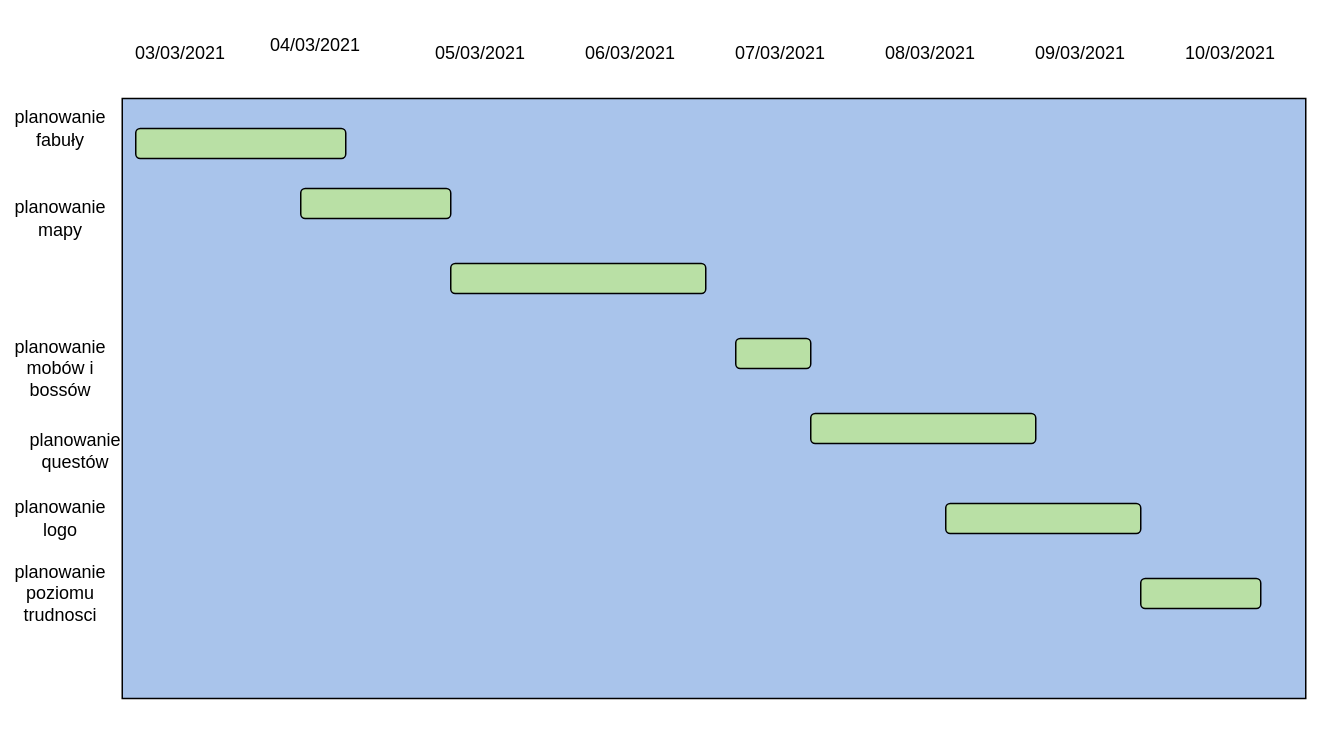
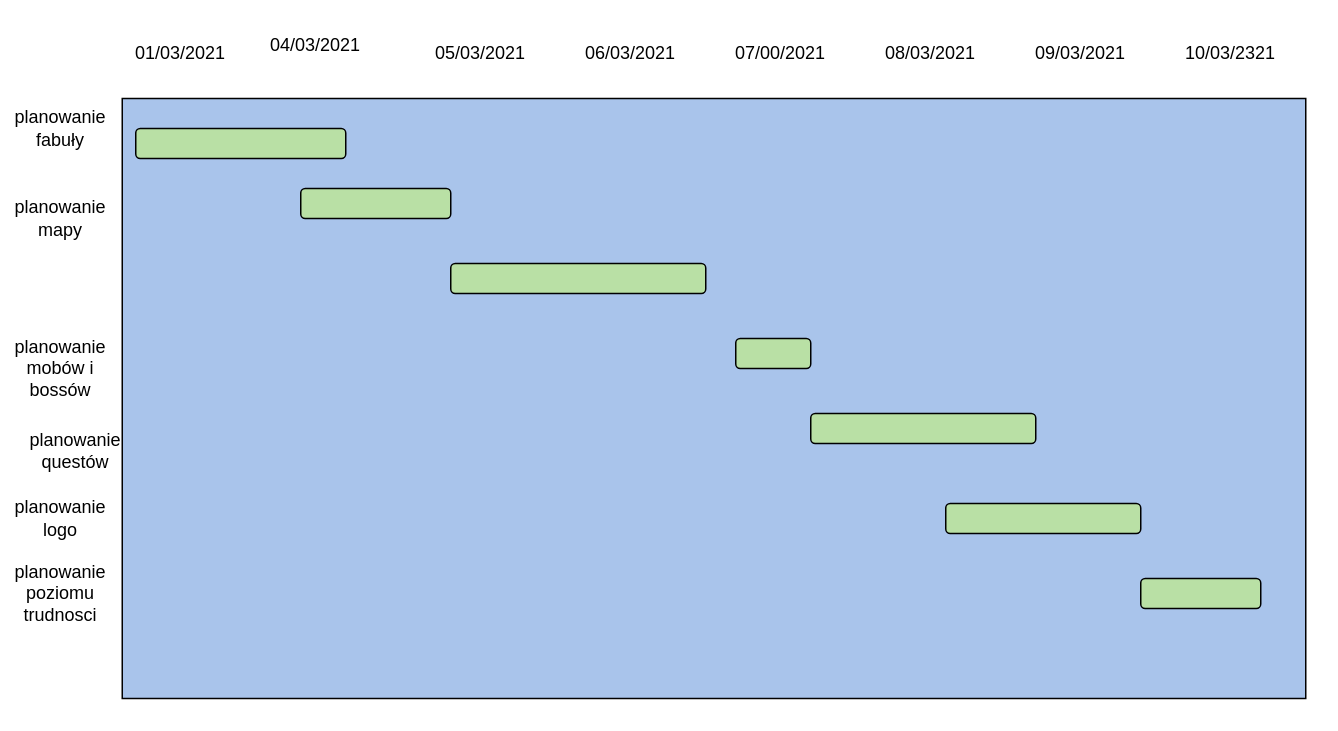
(181, 53) -> (181, 53)
(781, 53) -> (781, 53)
(1231, 53) -> (1231, 53)
